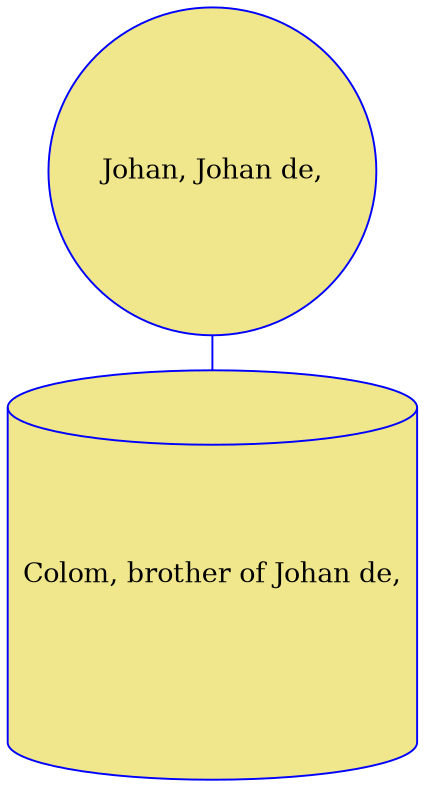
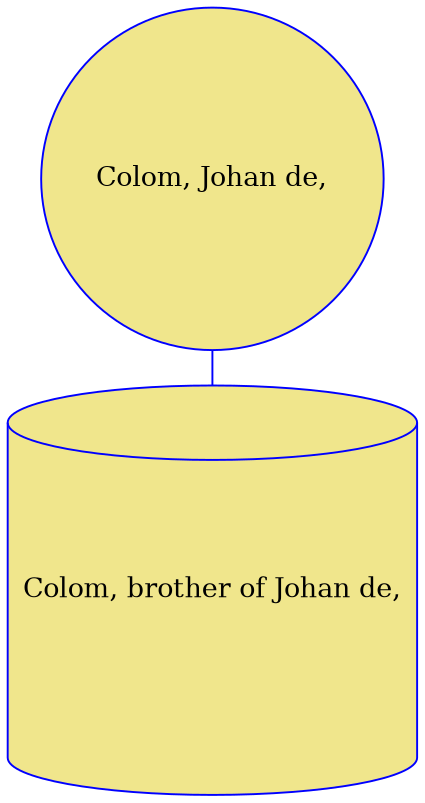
(212, 171) -> (212, 179)
